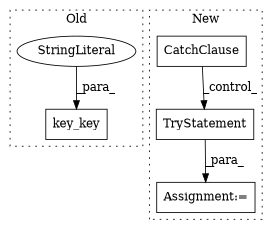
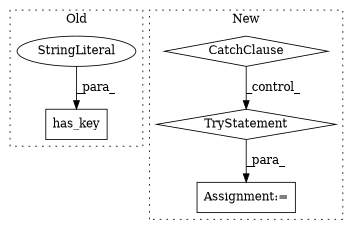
(202, 51) -> (246, 51)
(76, 124) -> (76, 124)
(205, 124) -> (246, 124)
